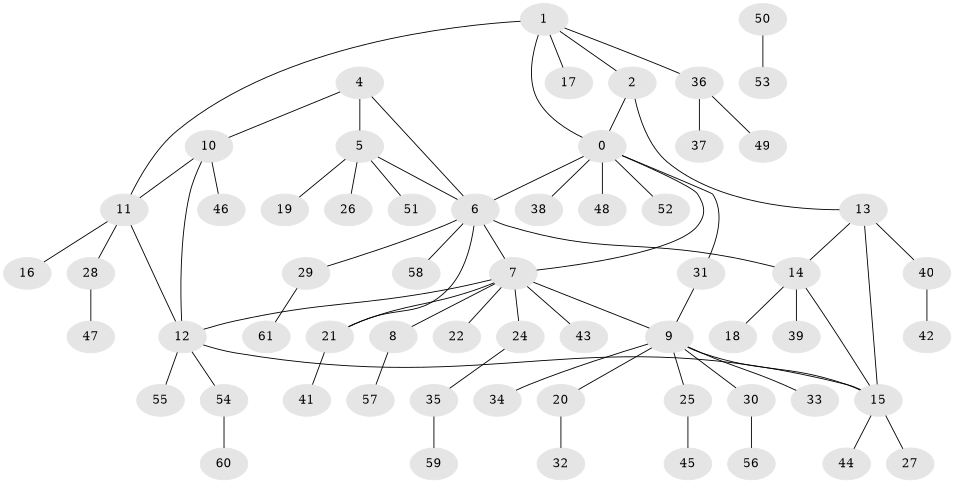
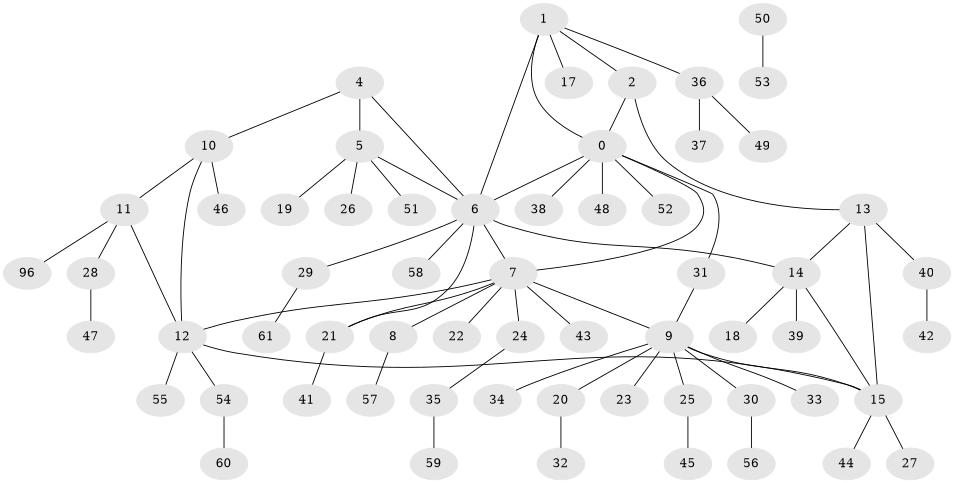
(303, 64) -> (510, 115)
(27, 273) -> (27, 273)
none -> (624, 400)
